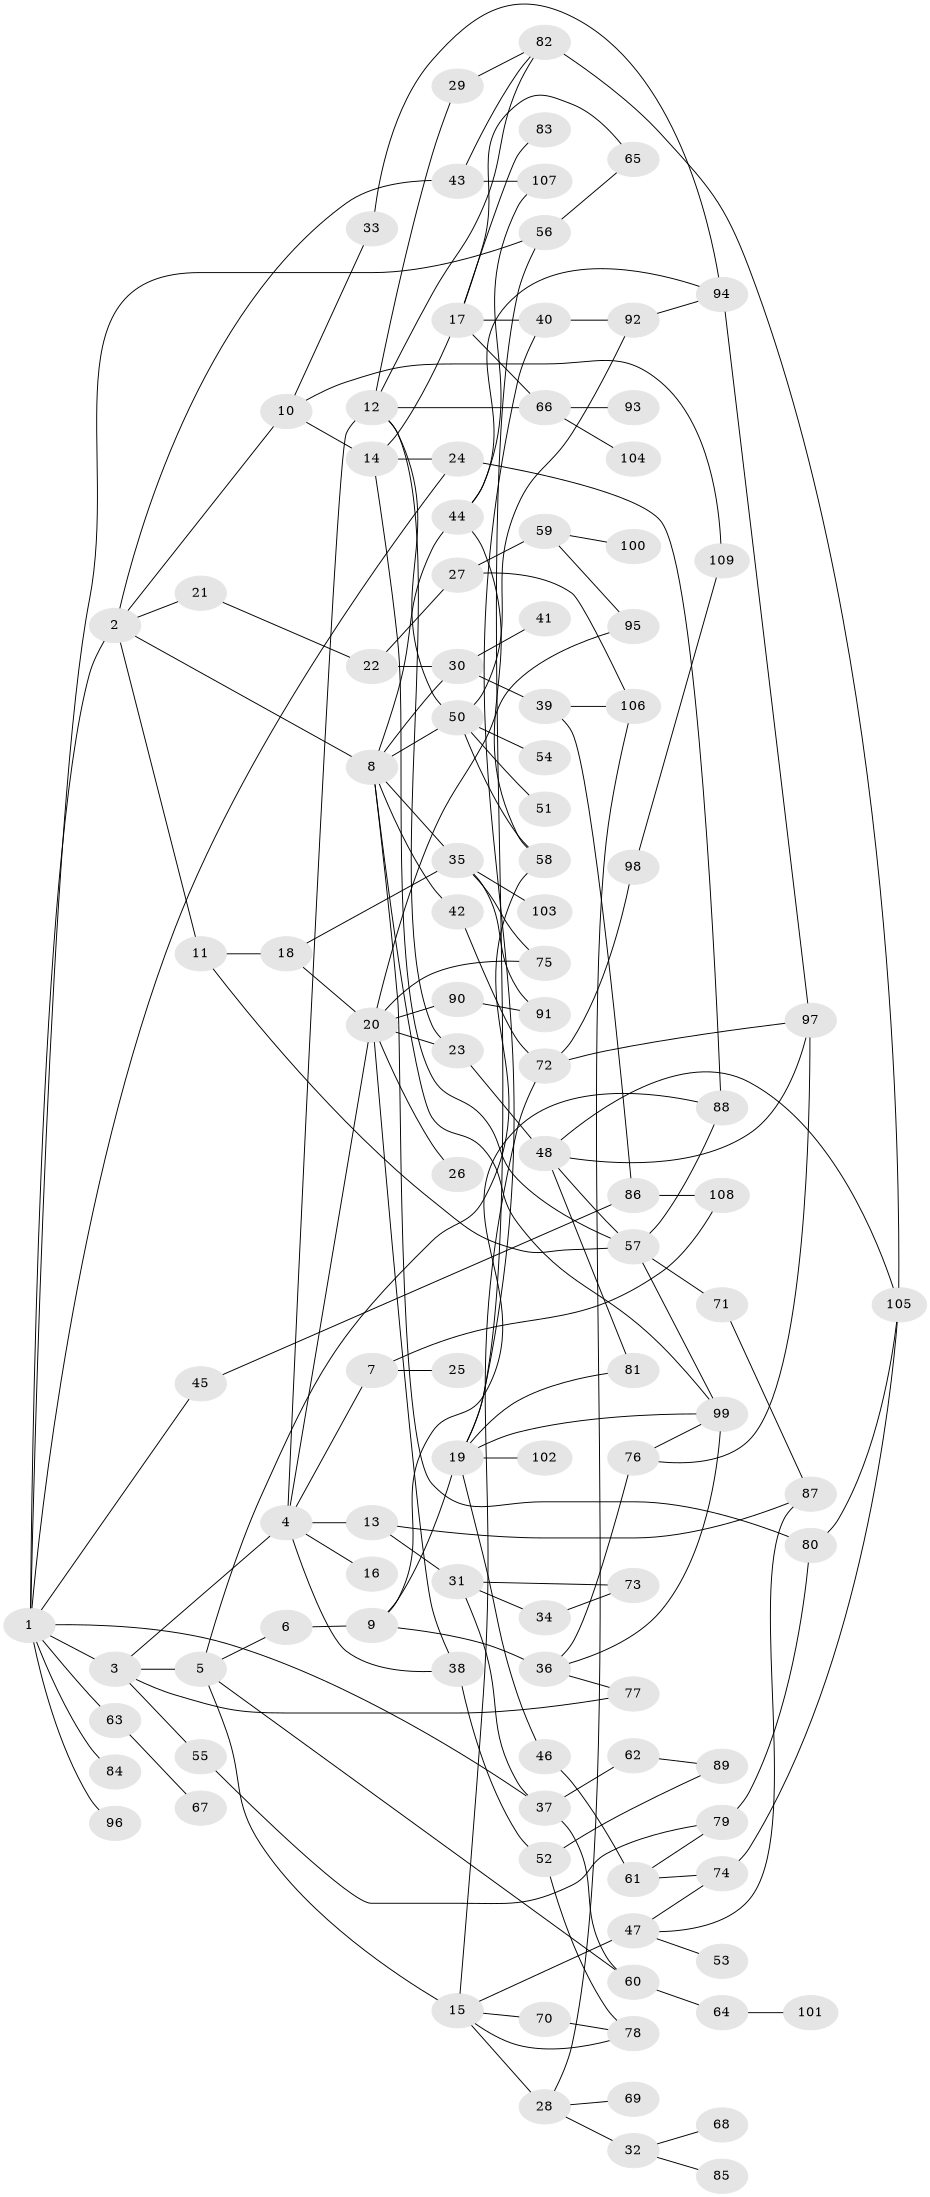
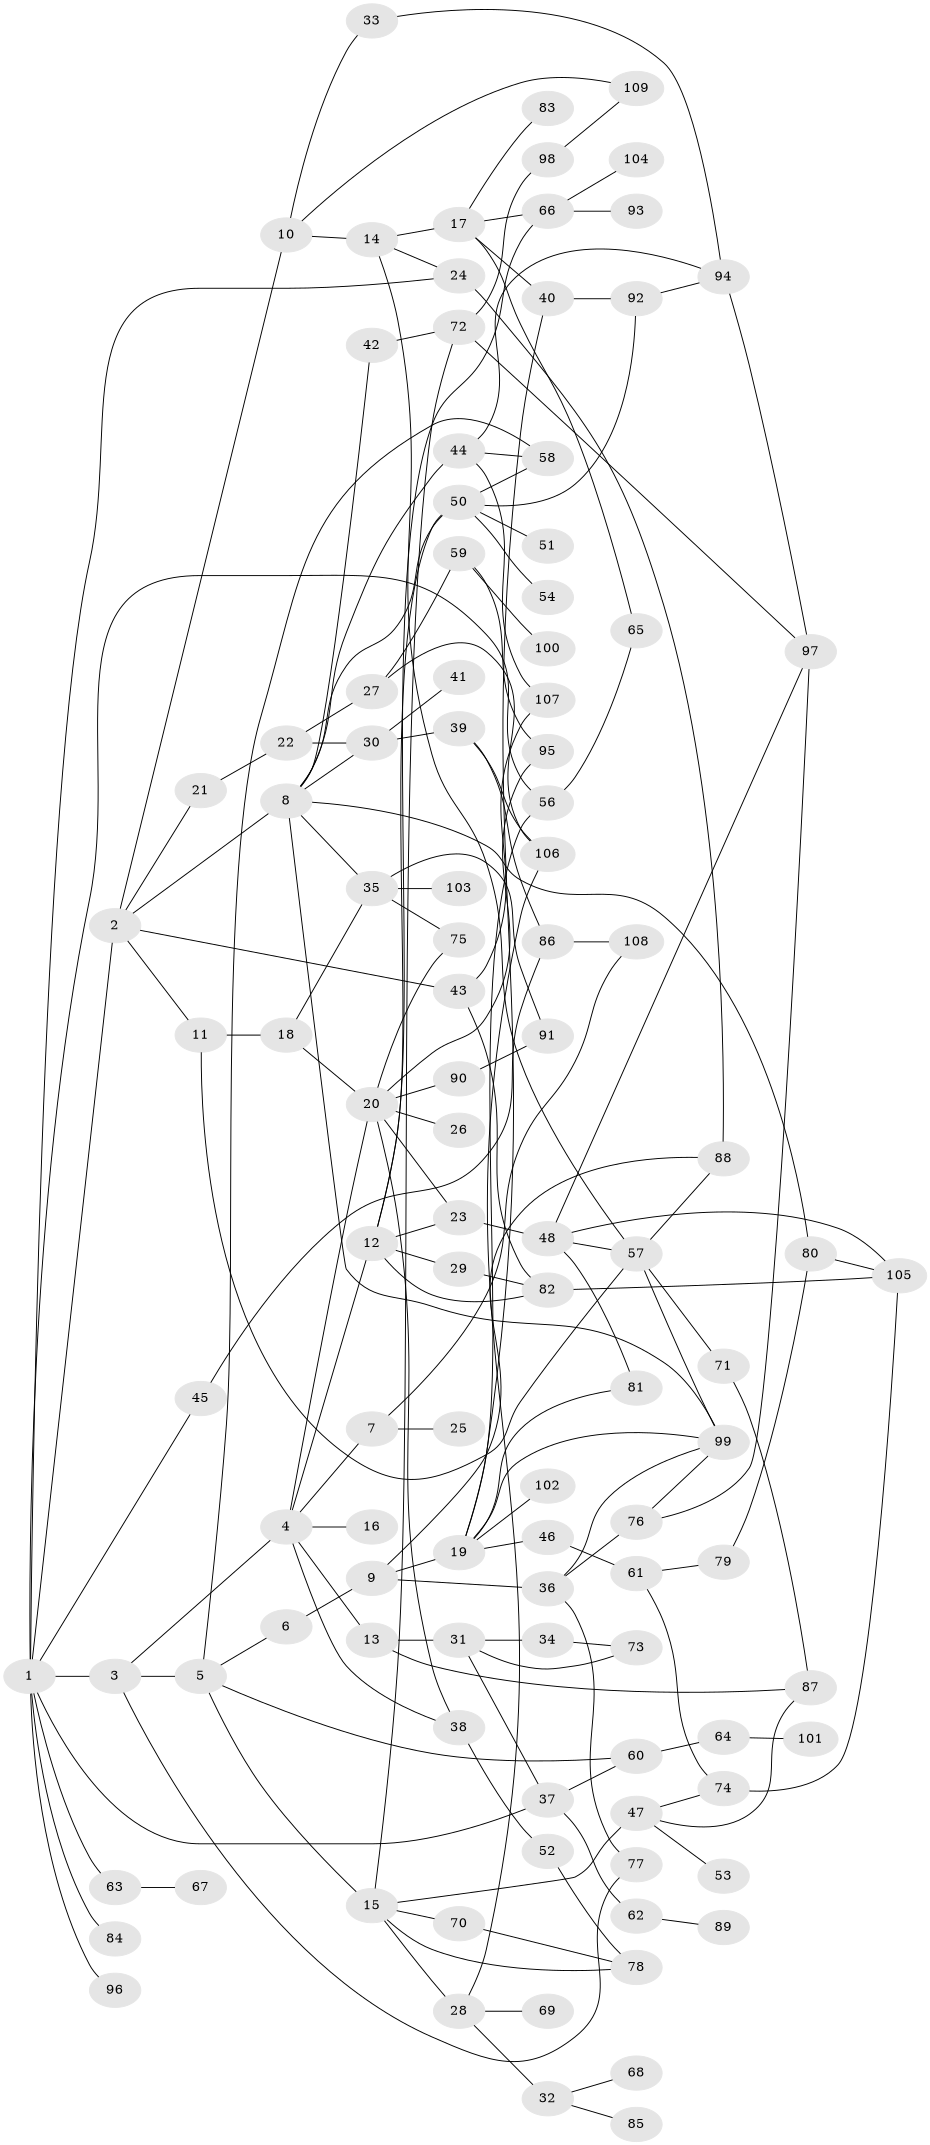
(201, 1757) -> none
(631, 1809) -> none
